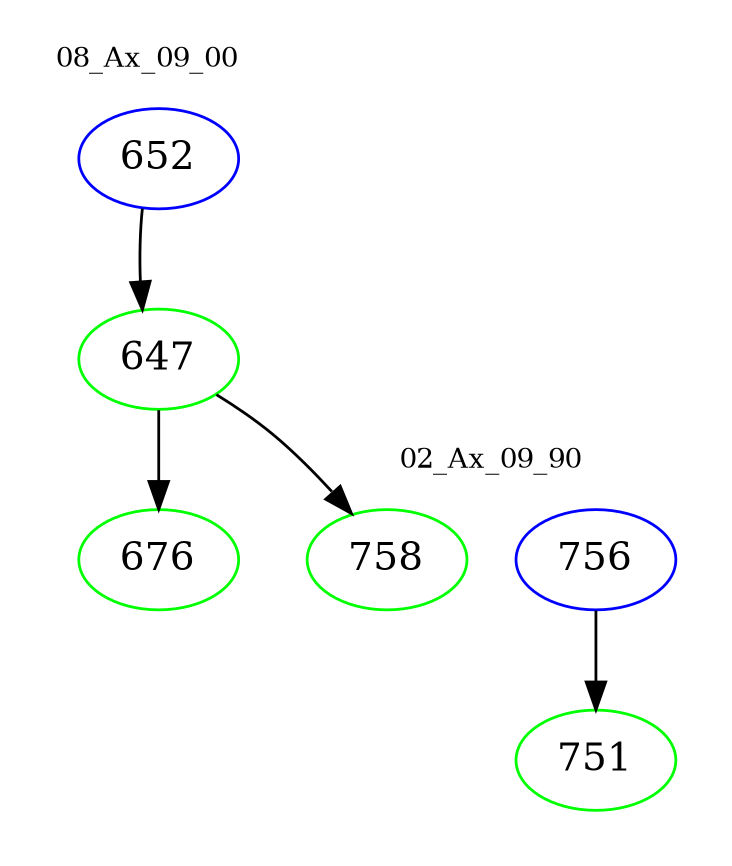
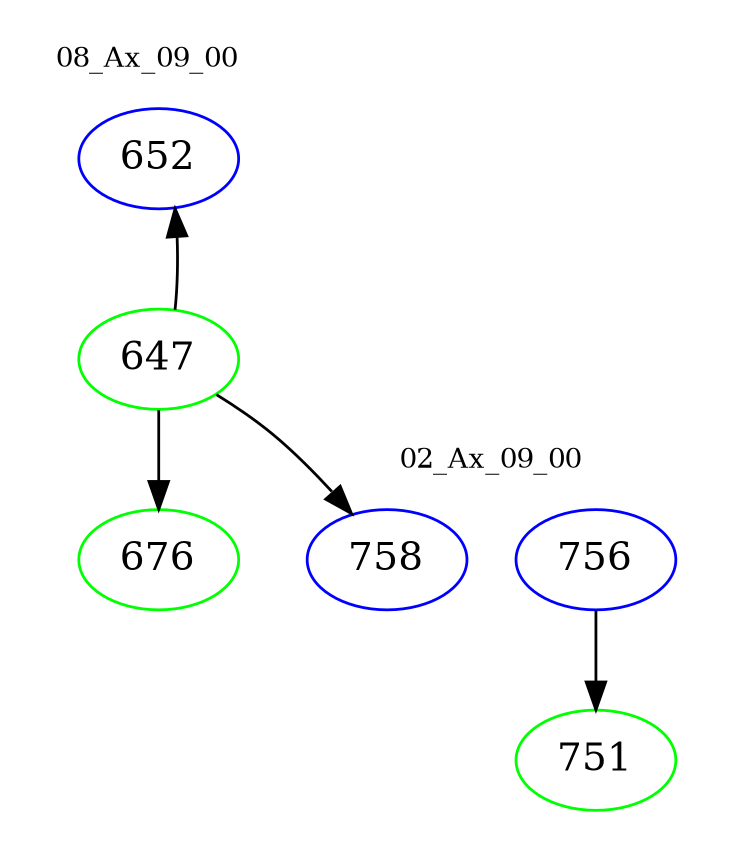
(140, 245) -> (177, 273)
(492, 461) -> (492, 461)
(387, 560) -> (387, 560)
